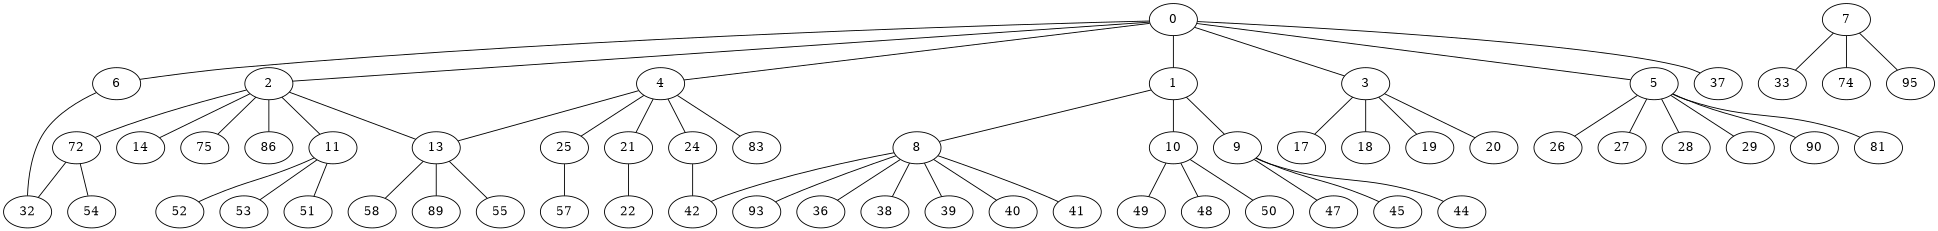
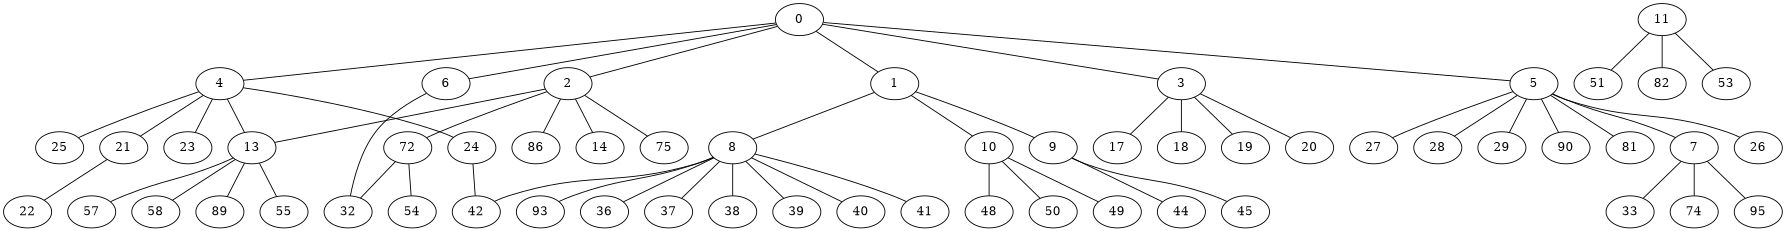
(1450, 37) -> (701, 180)
(301, 116) -> none
none -> (1627, 119)
(757, 148) -> (188, 148)
(564, 180) -> (172, 180)
(180, 212) -> (1662, 84)
(1334, 212) -> none
